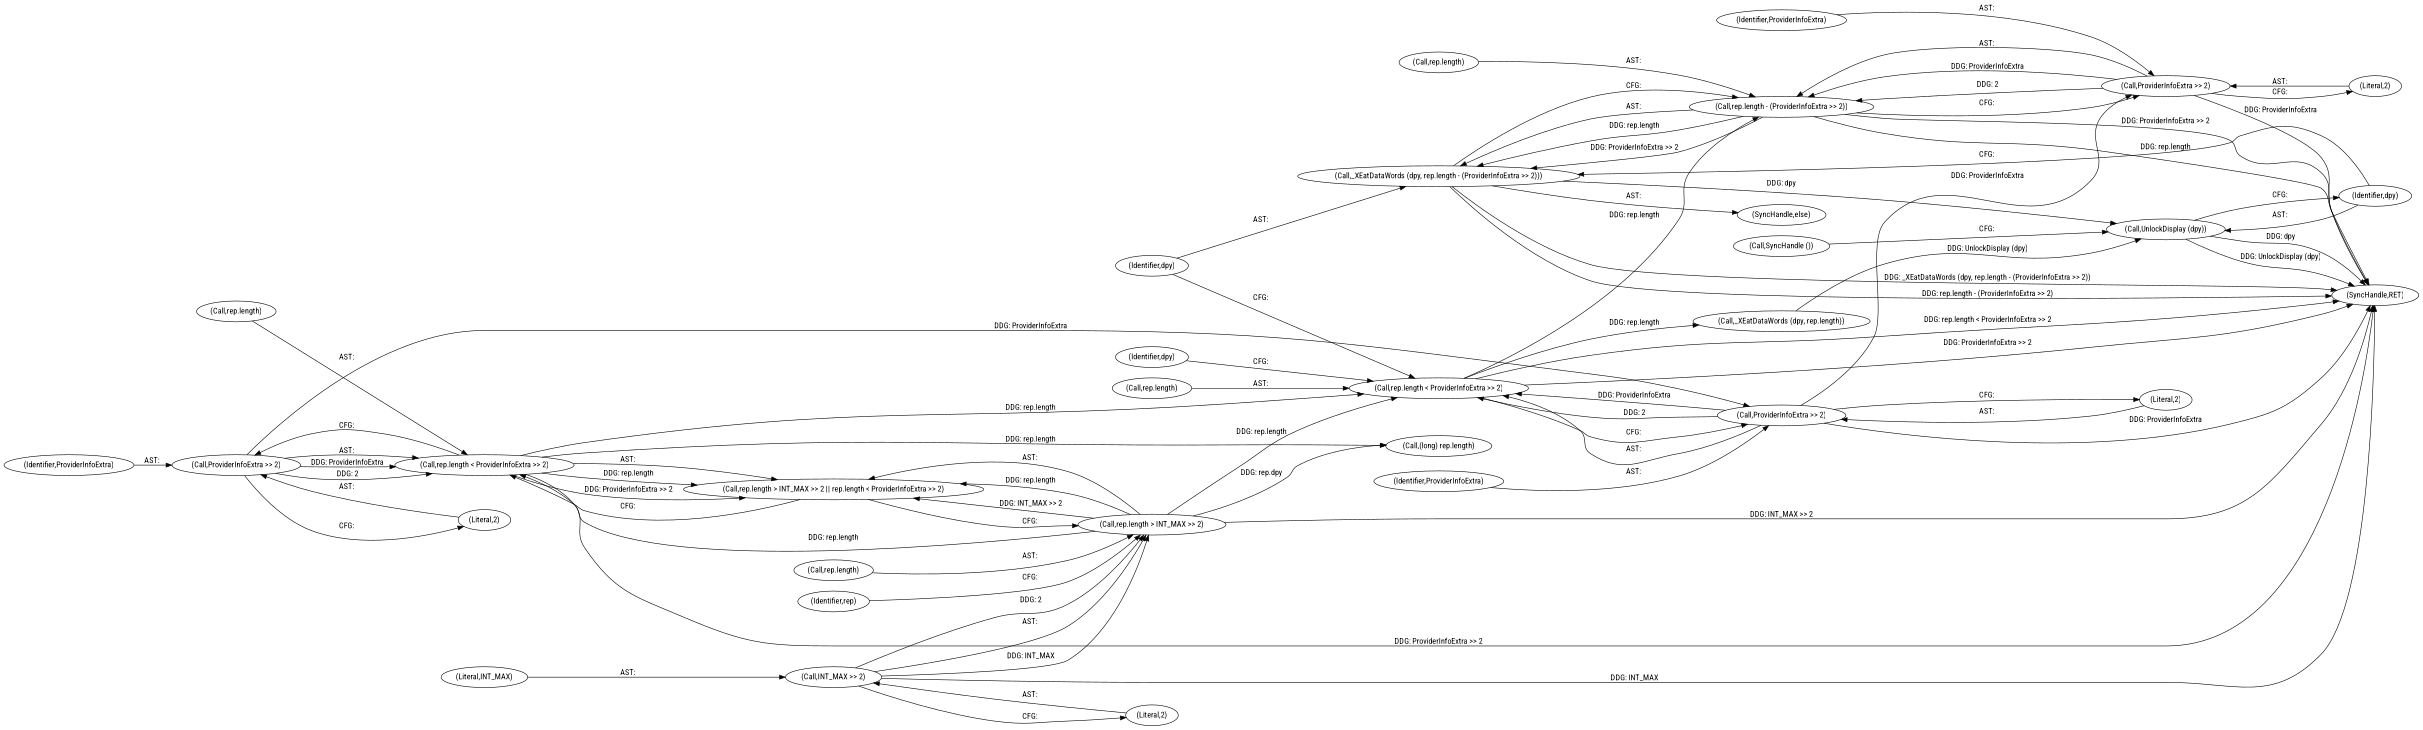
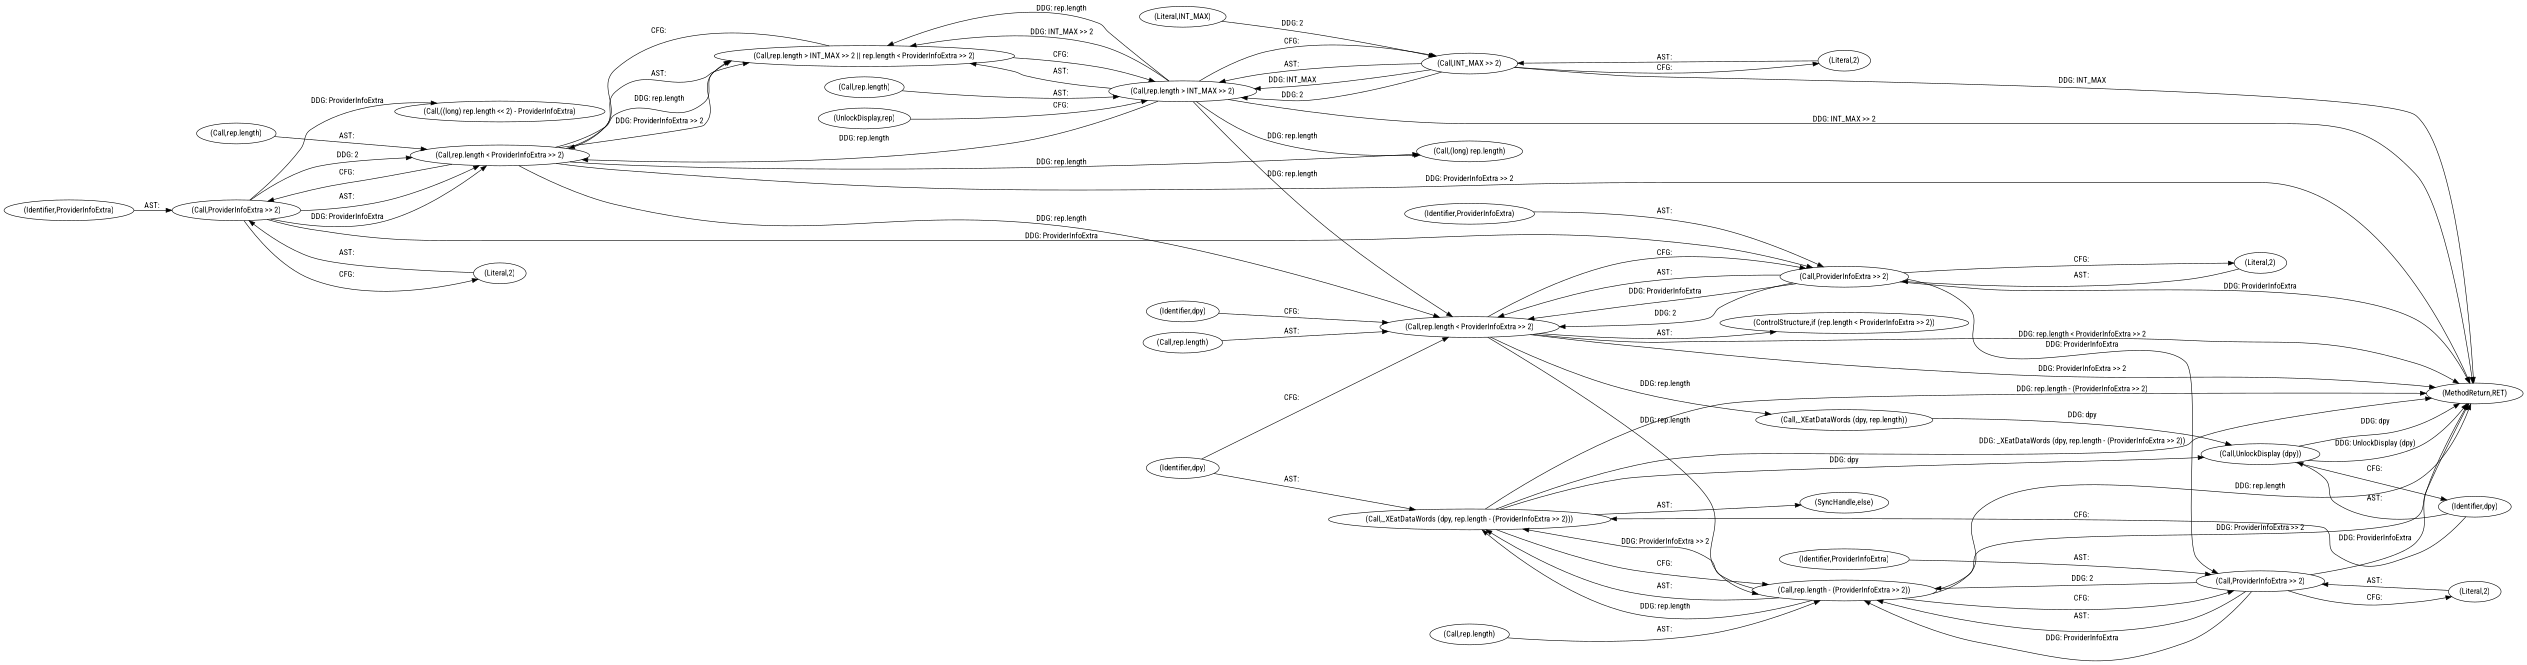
none -> (1312, 46)
none -> (500, 112)
(1782, 246) -> none
(1988, 249) -> (2082, 415)
(2375, 295) -> (2475, 393)
none -> (1844, 323)
(1262, 473) -> (1293, 136)
(834, 601) -> (864, 118)
(629, 673) -> (1293, 23)
